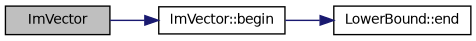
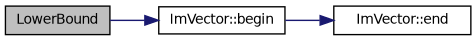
(58, 20) -> (58, 20)
(402, 20) -> (402, 20)
